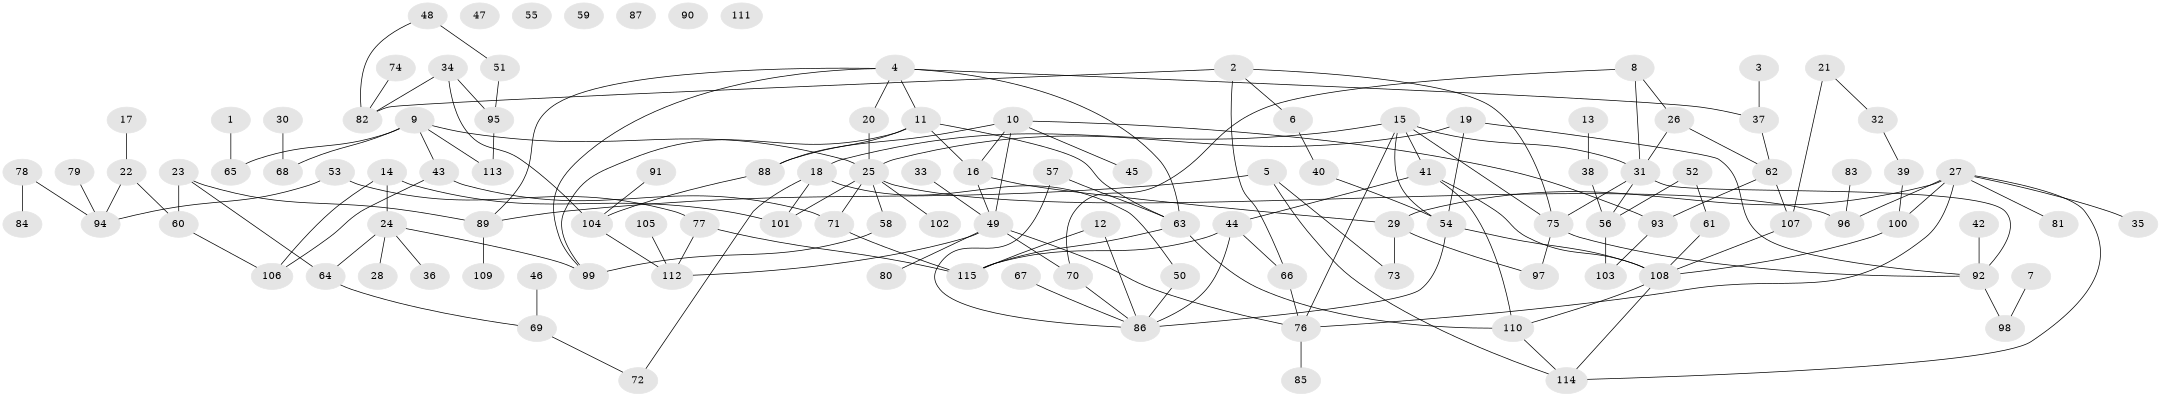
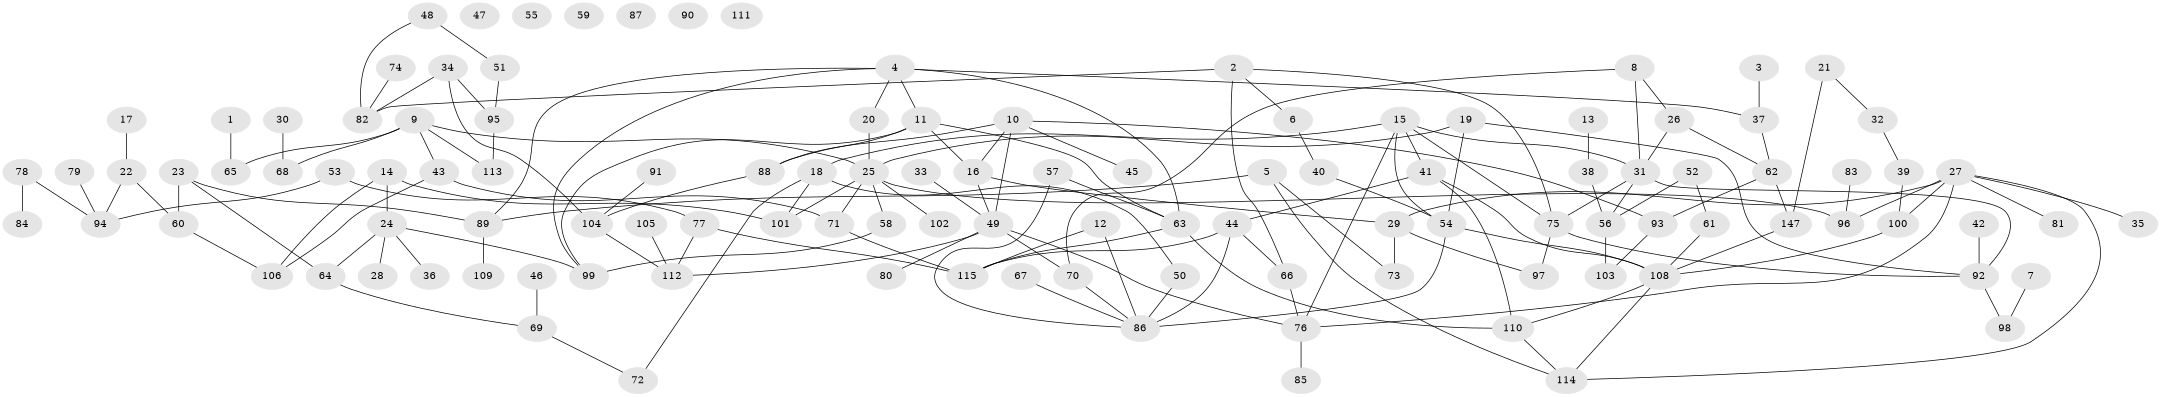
(1791, 224) -> (1791, 224)
